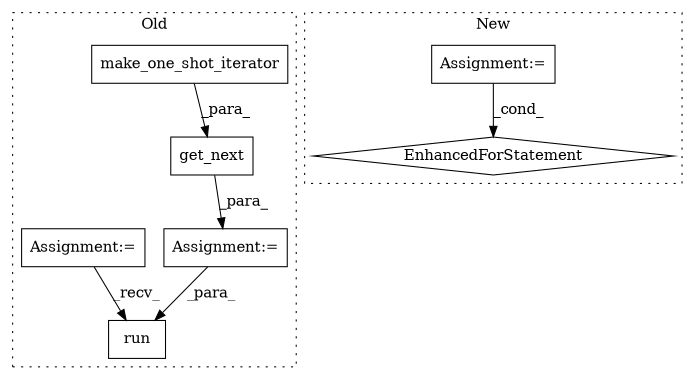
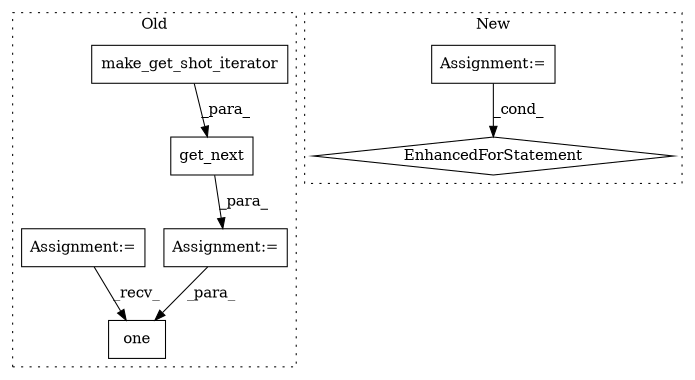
(190, 64) -> (190, 64)
(137, 339) -> (137, 339)
